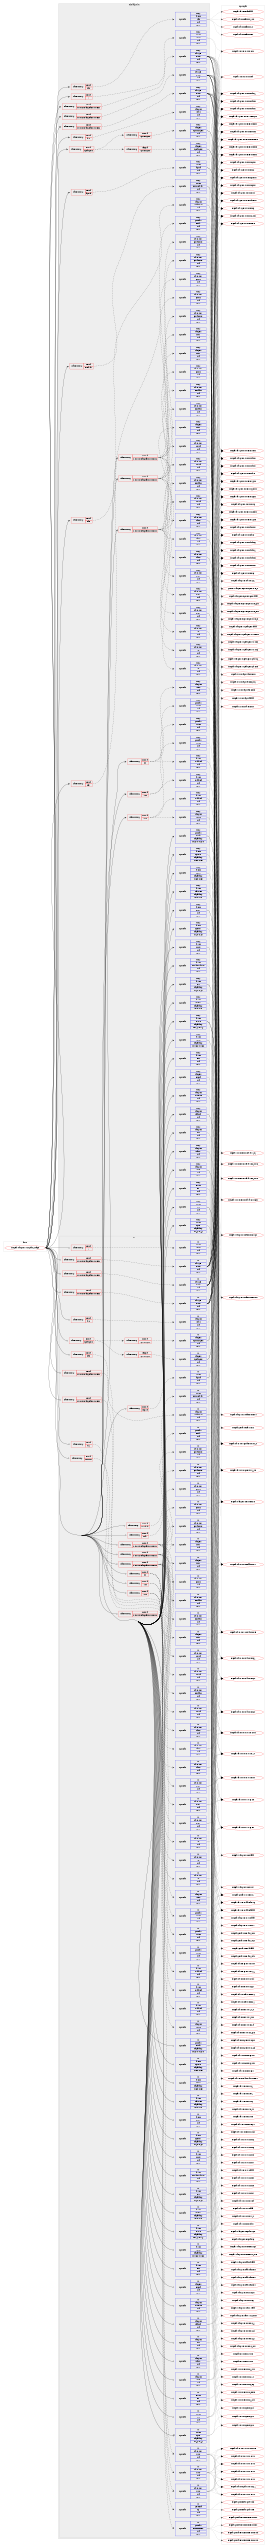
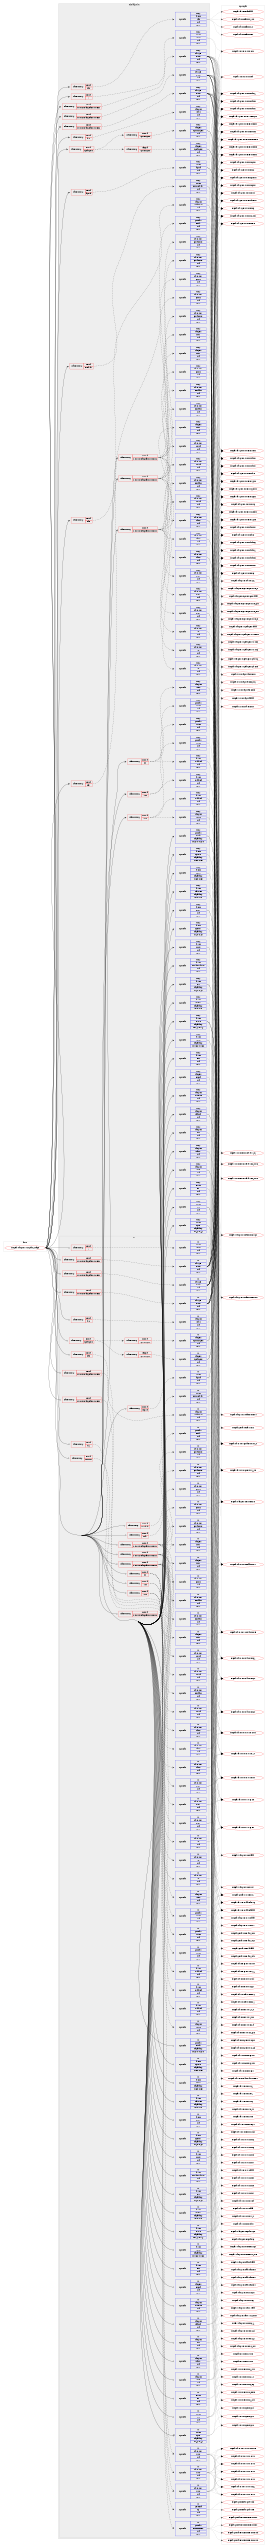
(243, 589) -> (243, 589)
(243, 1200) -> none
(243, 2323) -> (243, 2323)
(243, 2487) -> (243, 2487)
